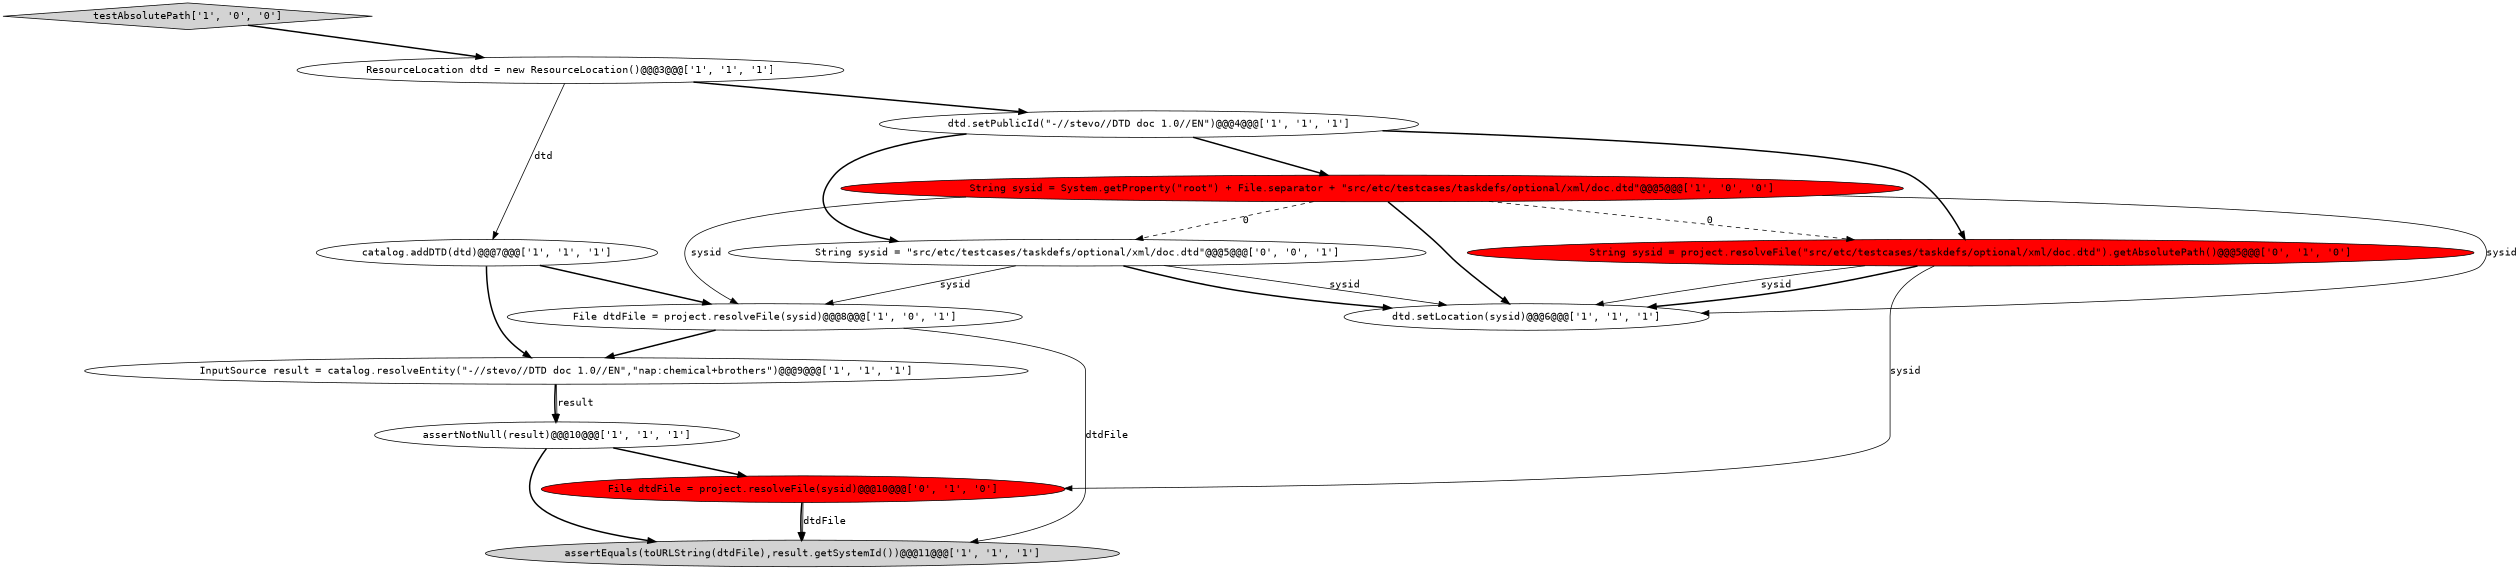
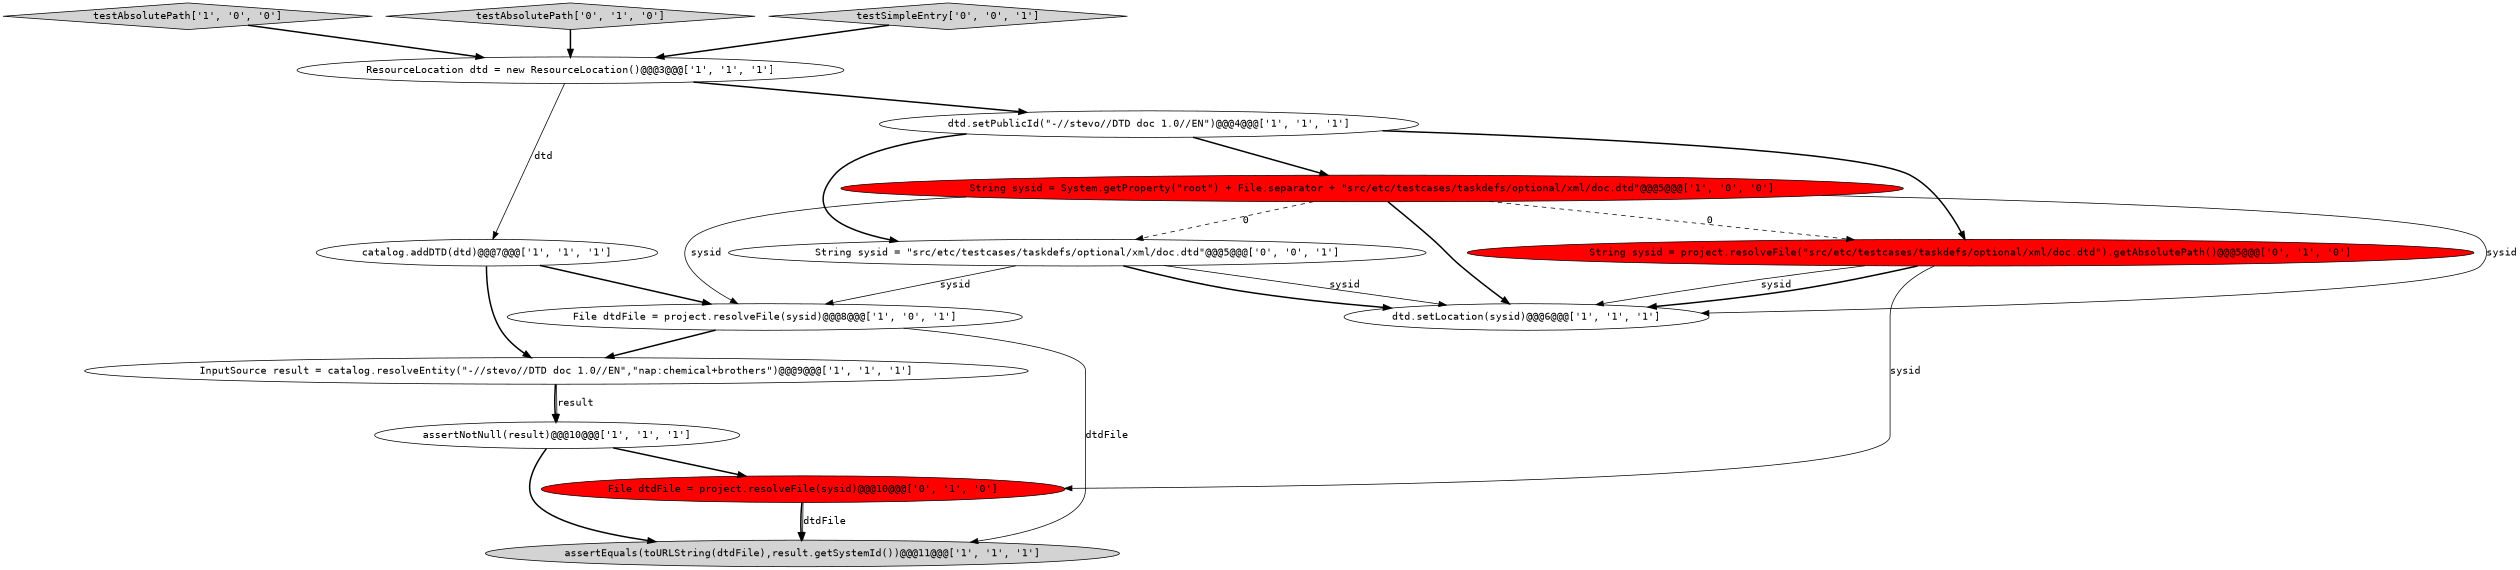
none -> (570, 16)
none -> (948, 16)
